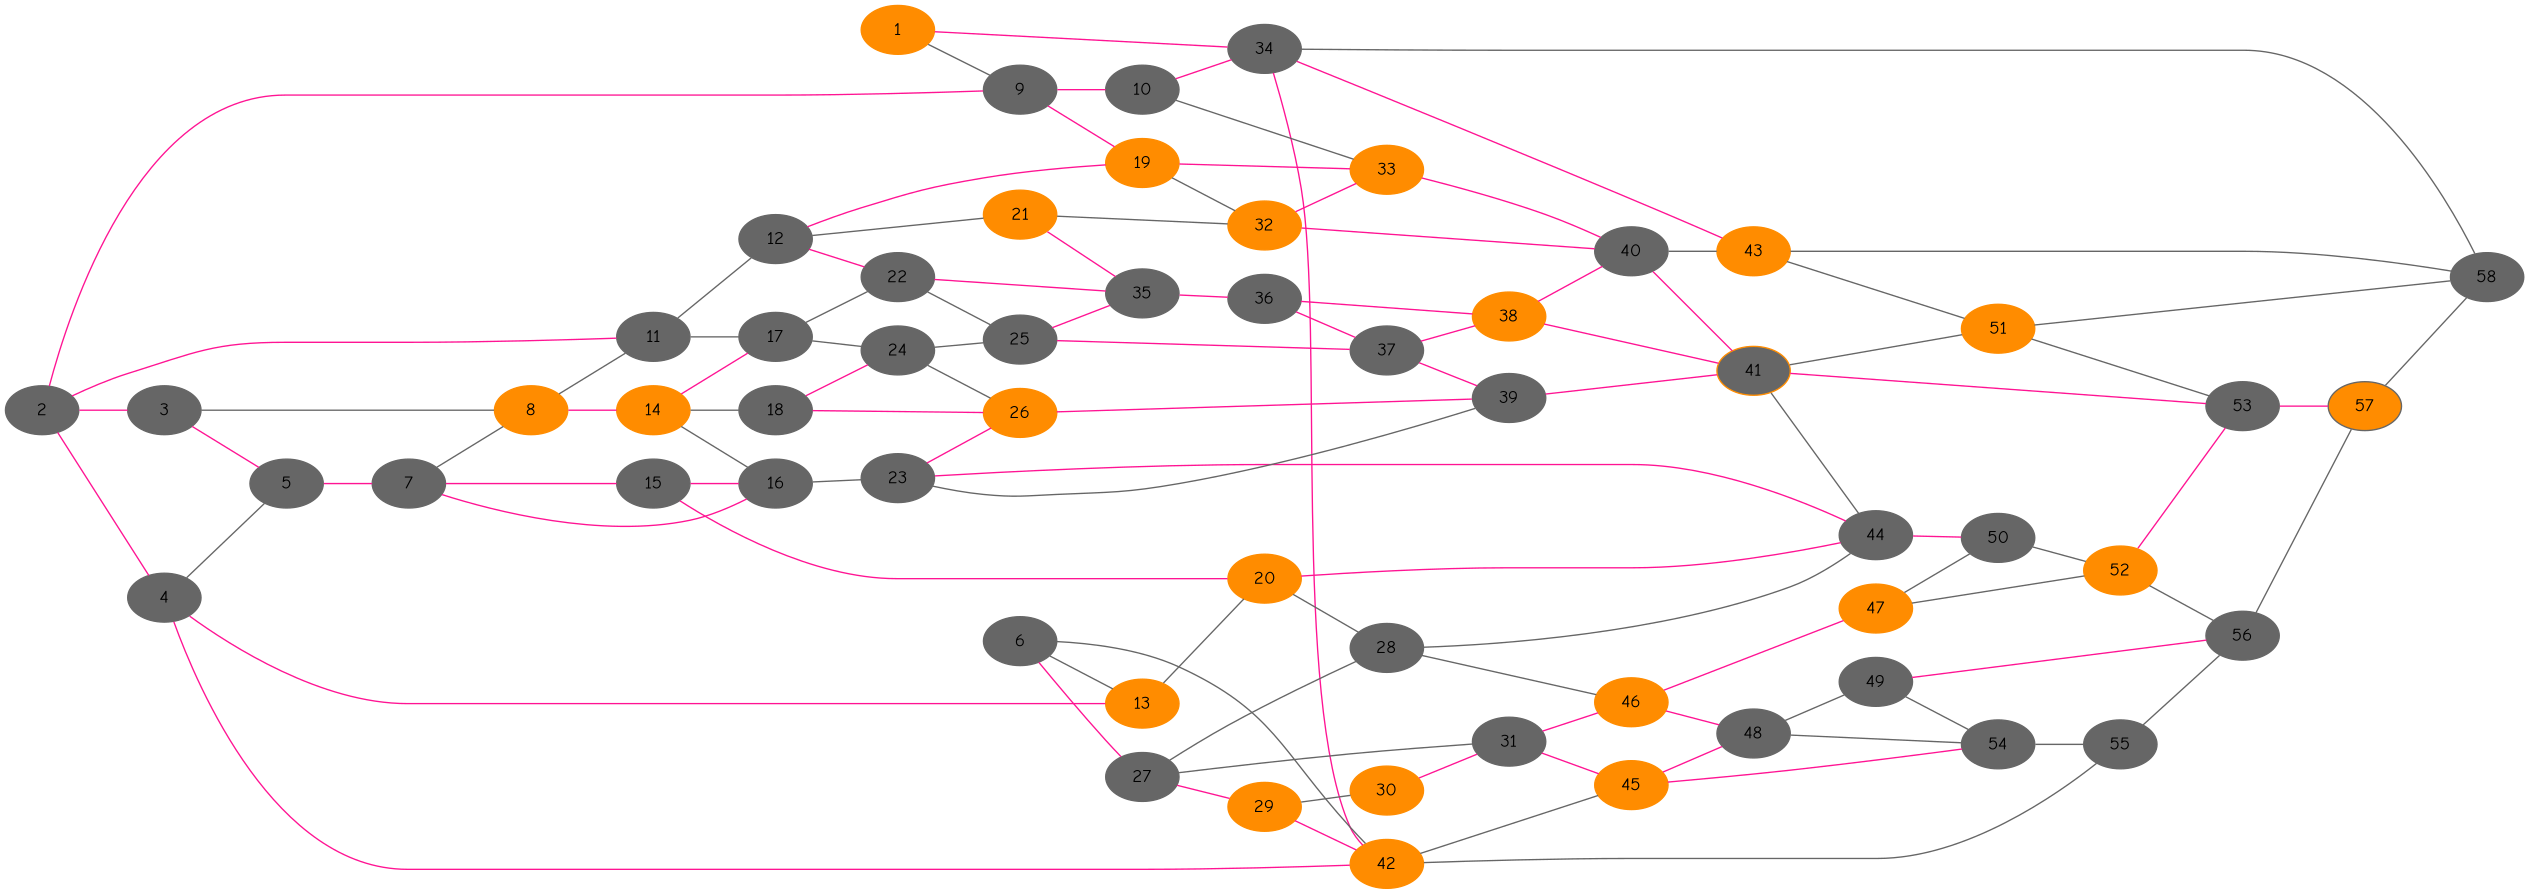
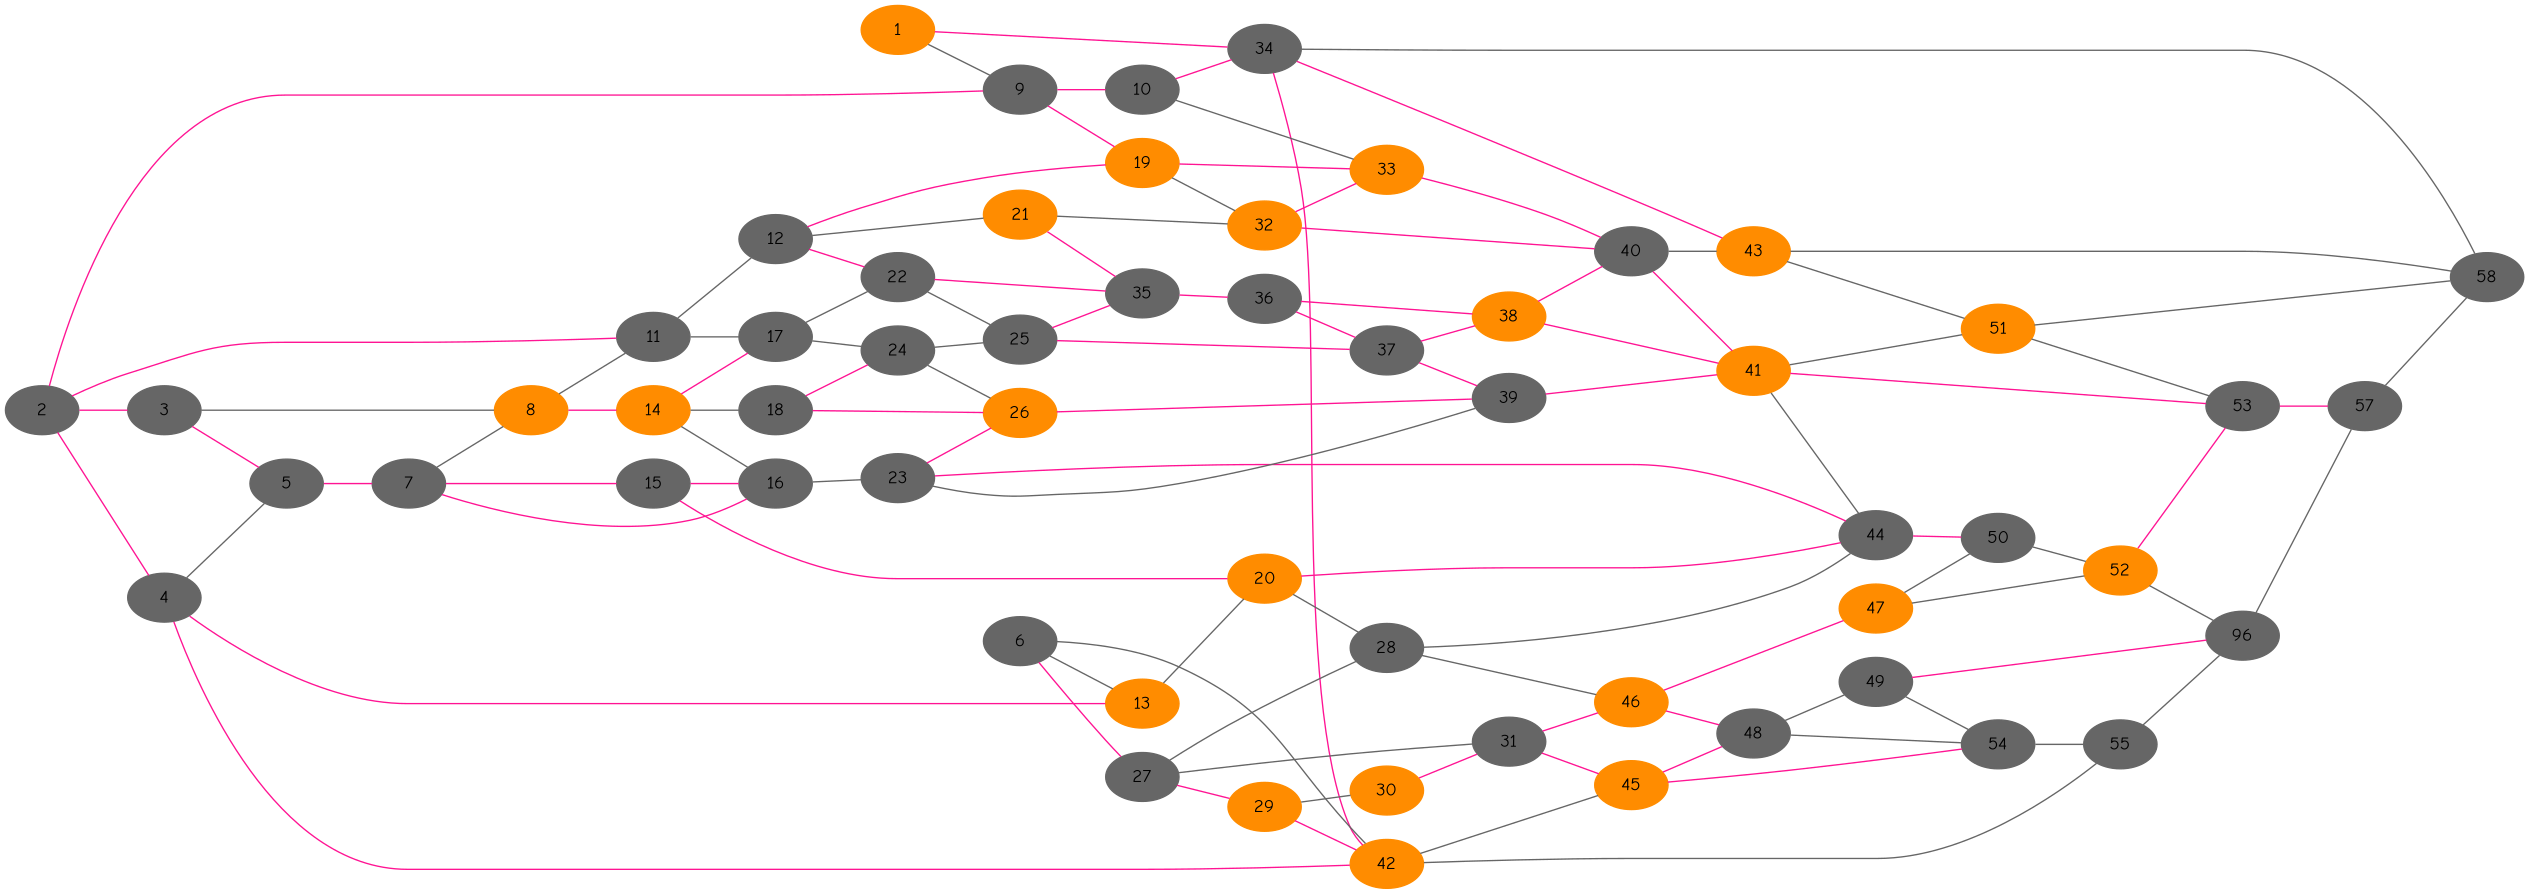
(1754, 371) -> (1754, 371)
(2365, 406) -> (2365, 406)
(2243, 636) -> (2243, 636)
